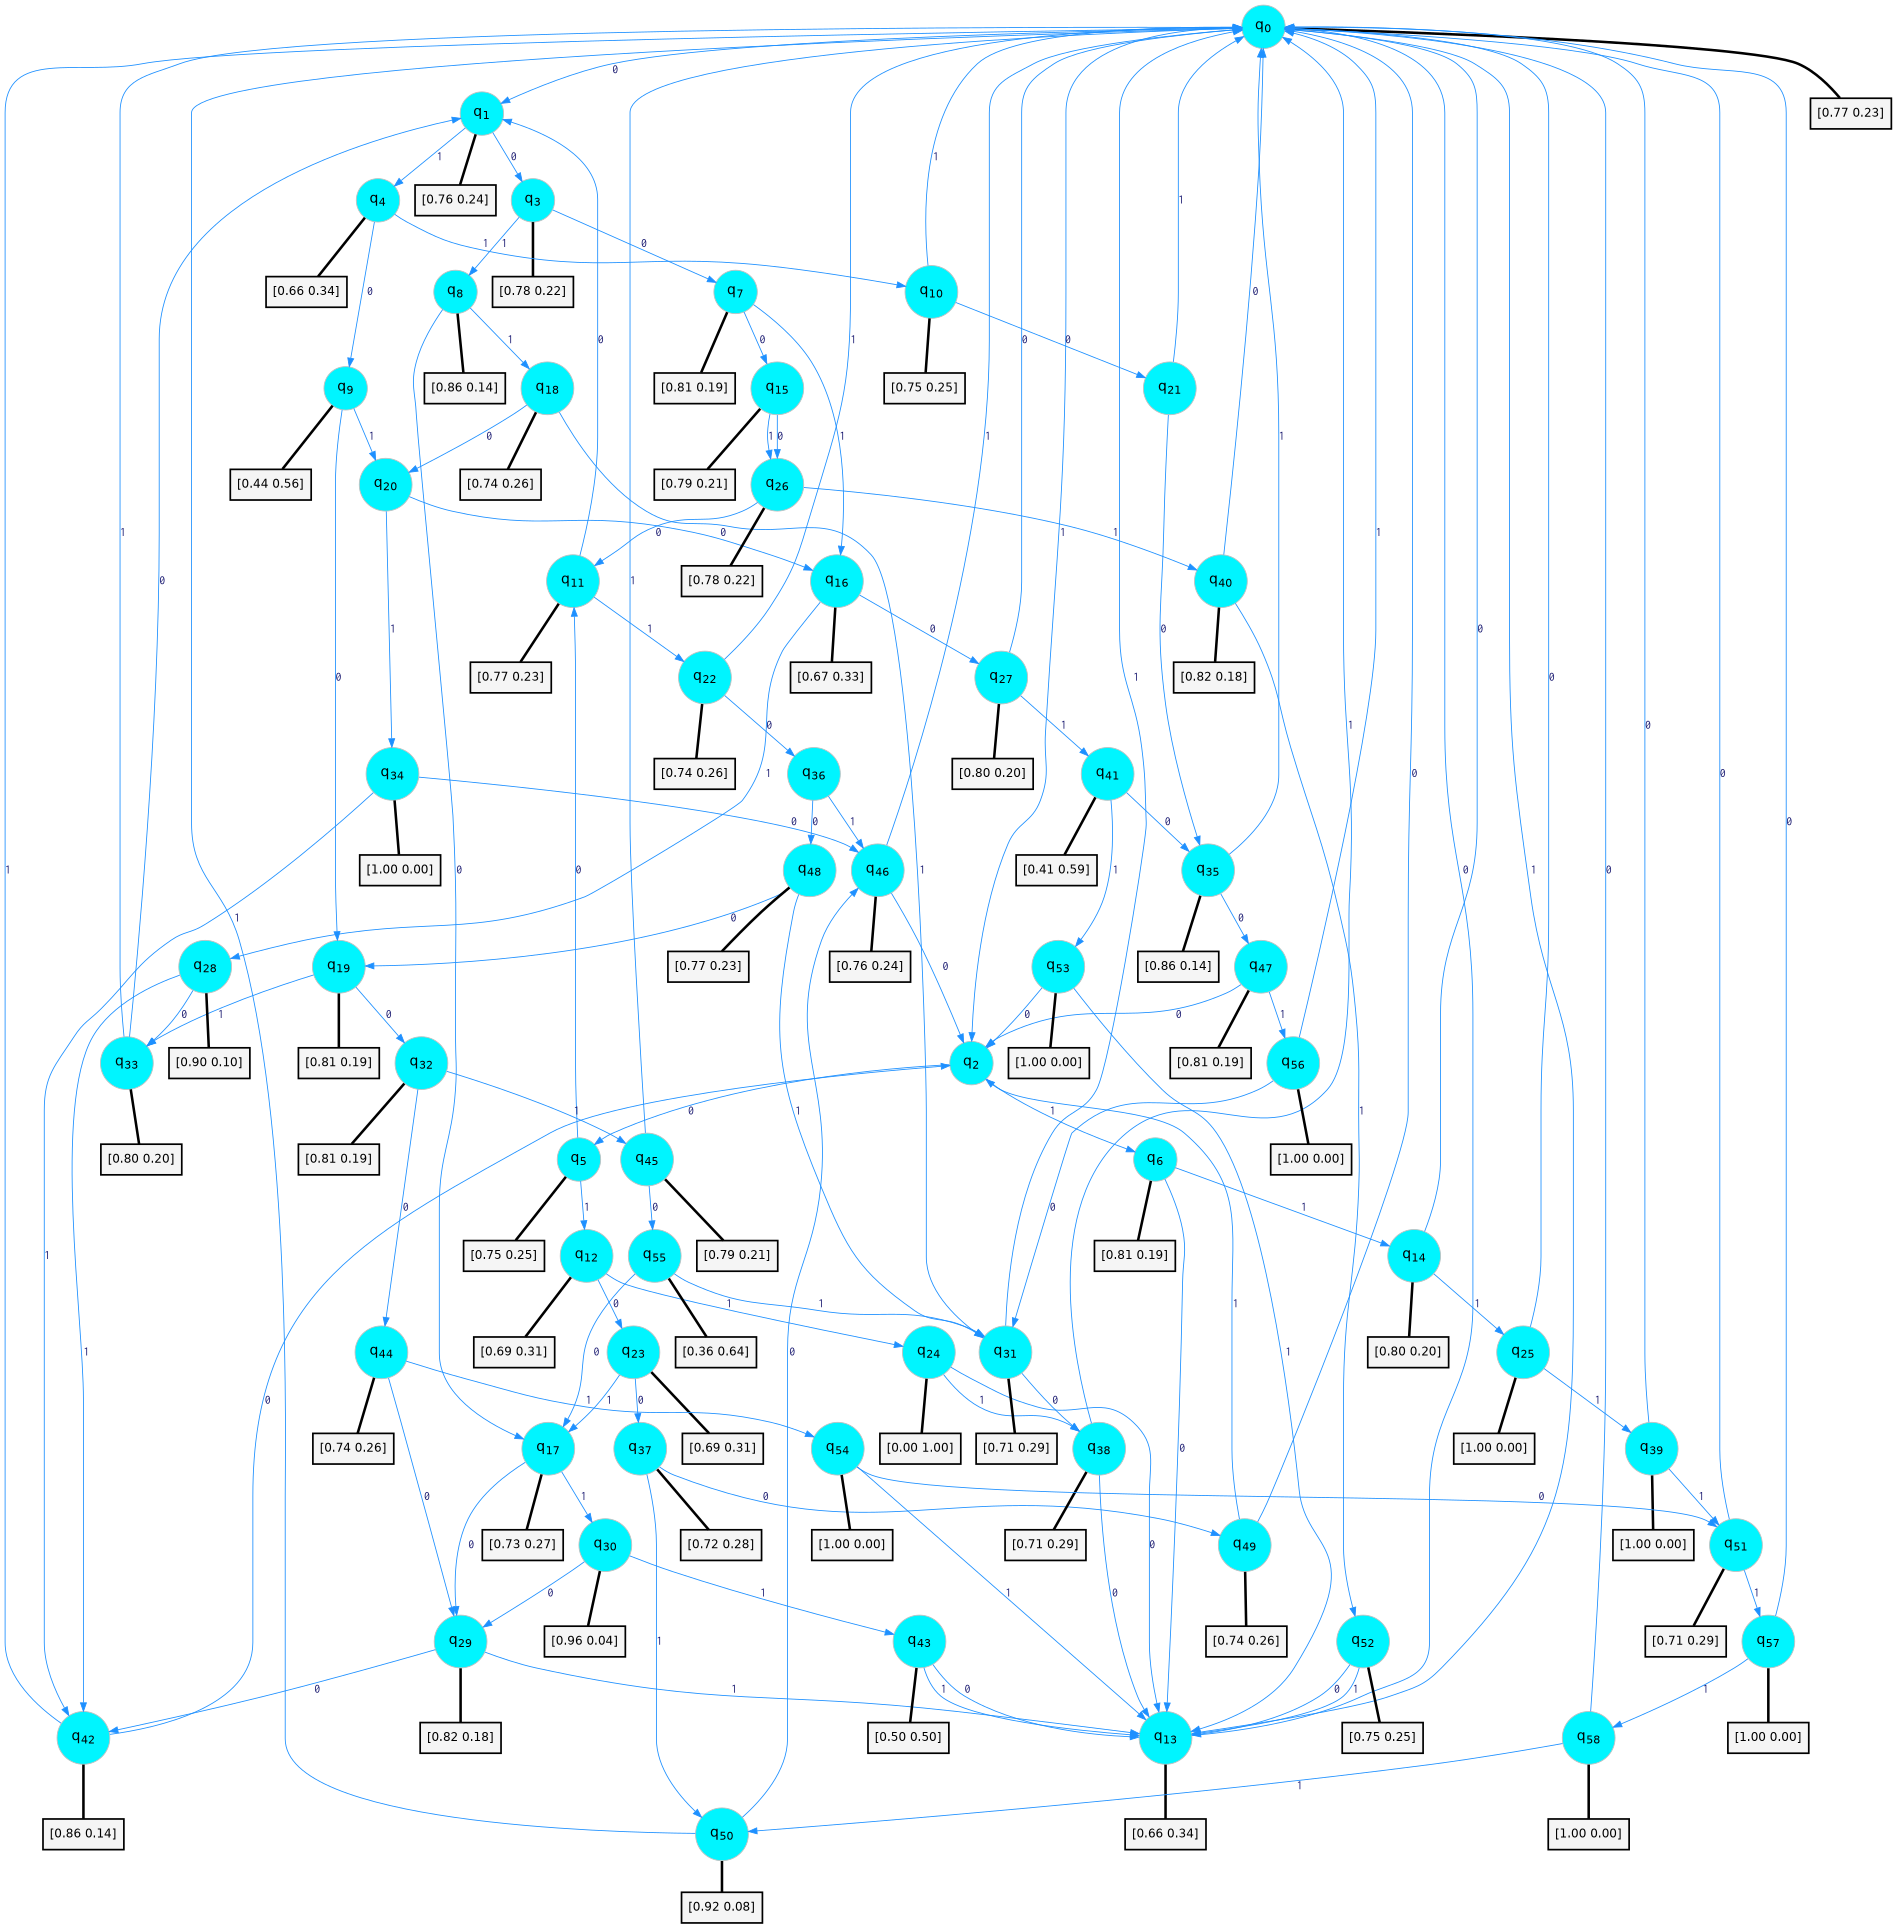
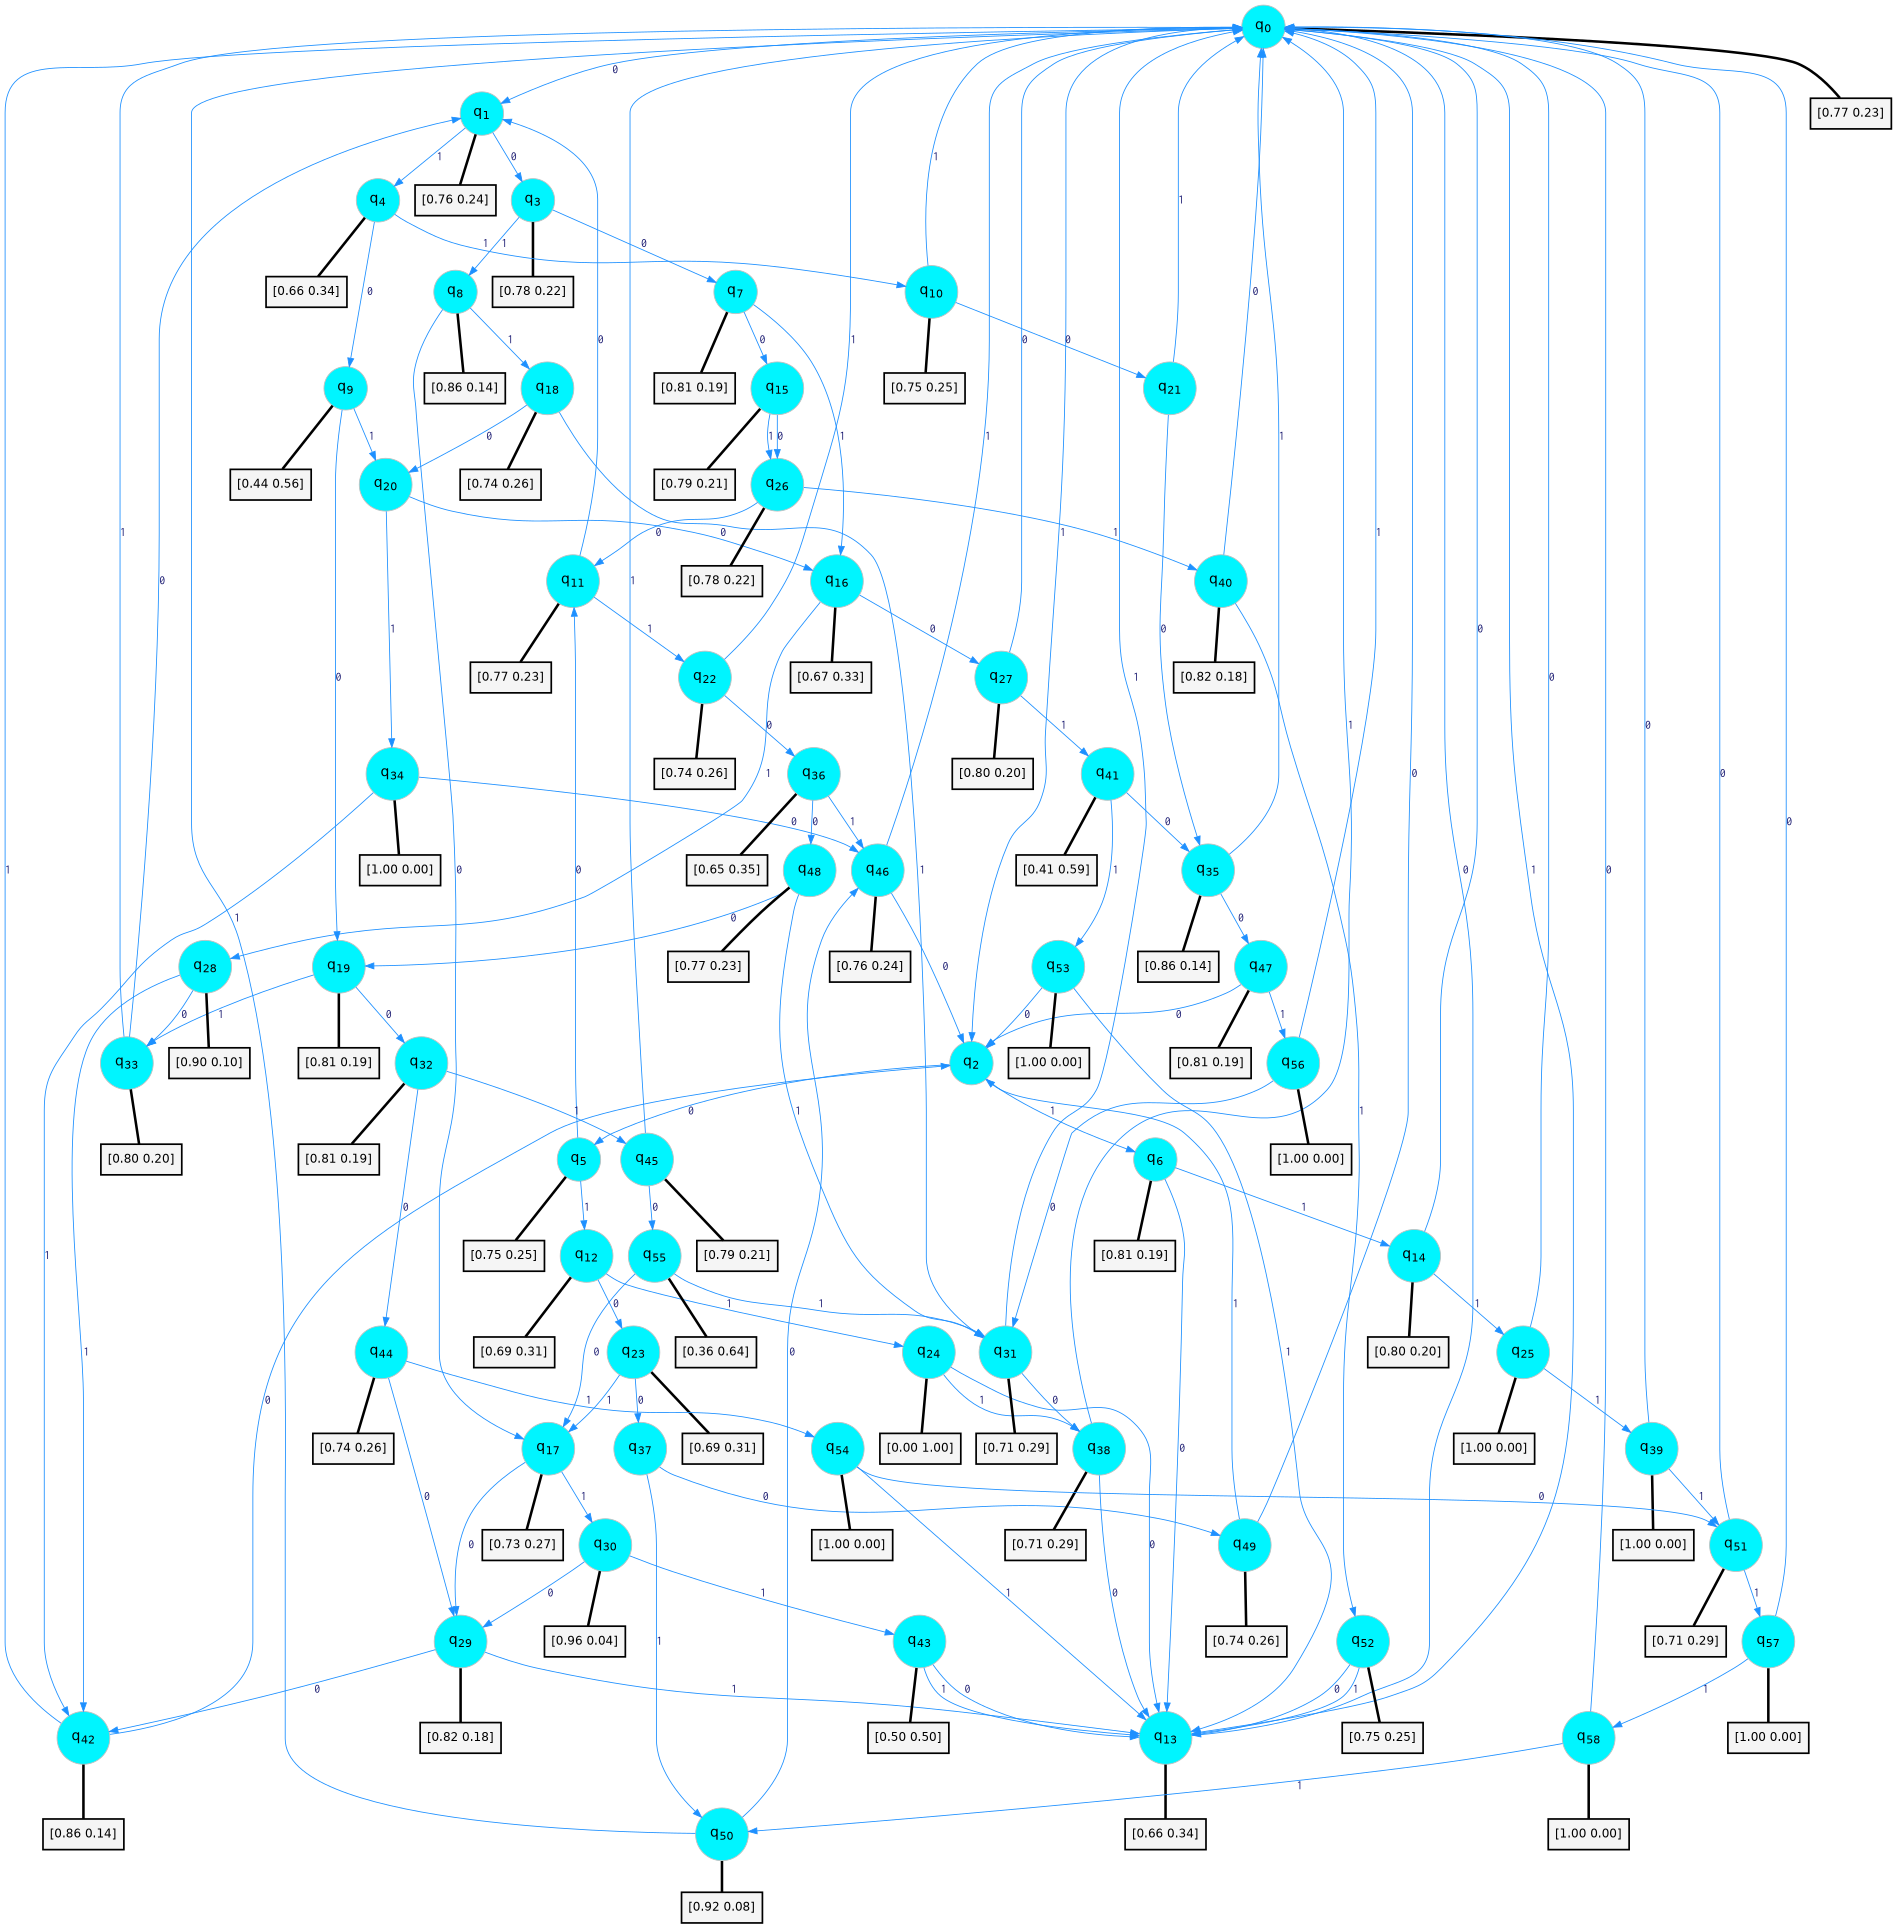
none -> (727, 870)
(721, 1545) -> none
